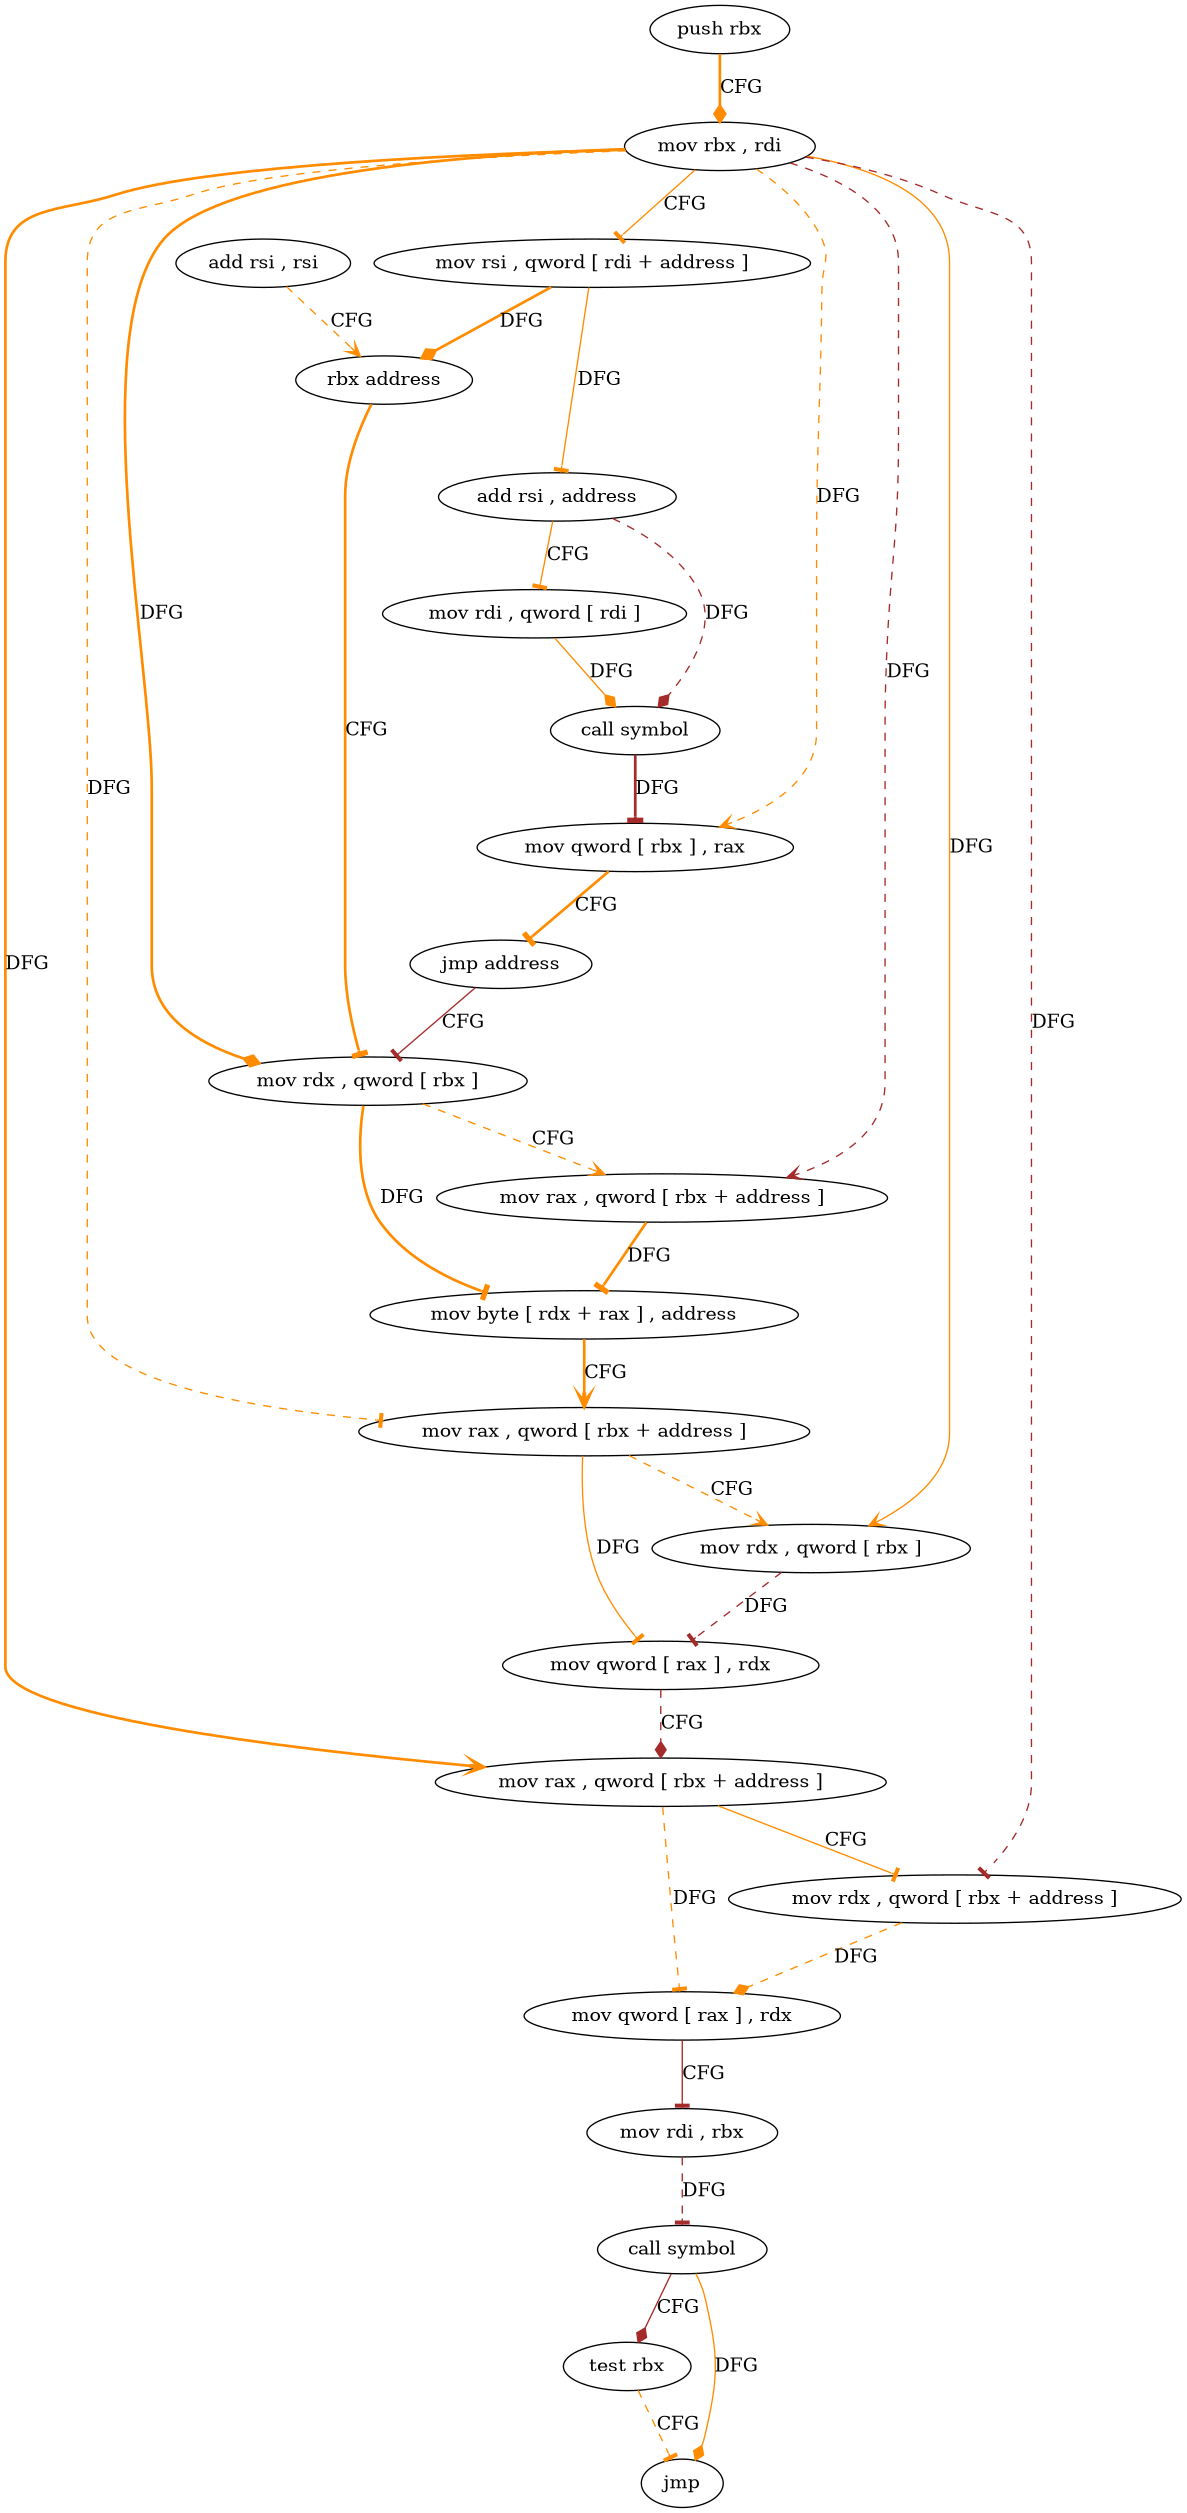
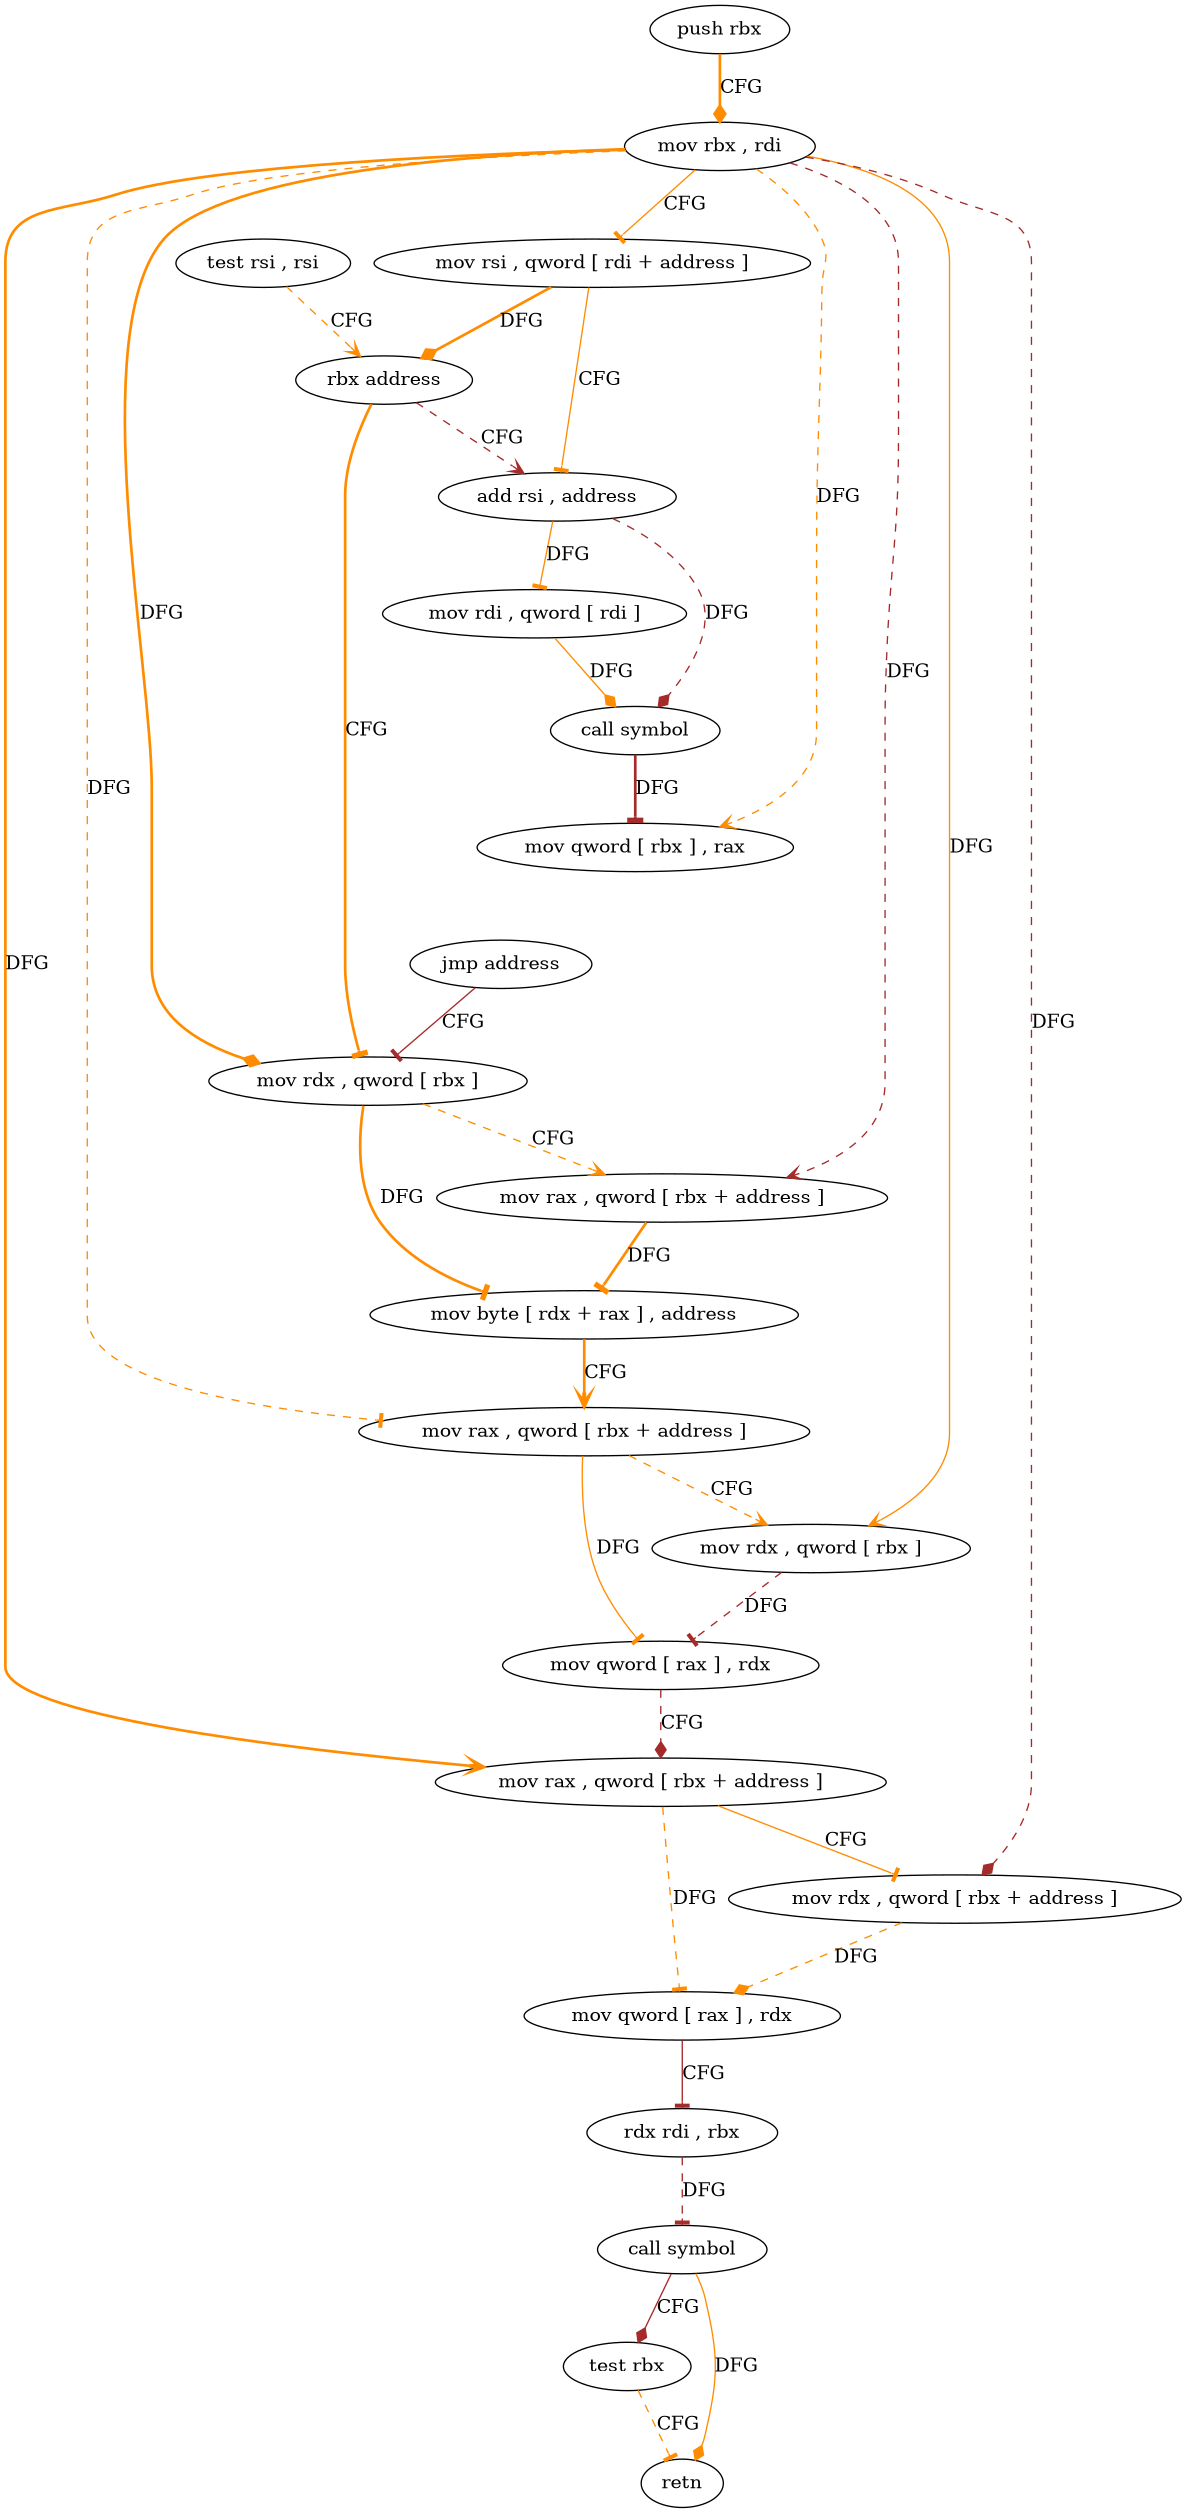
(263, 263) -> (263, 263)
(600, 380) -> (600, 380)
none -> (464, 434)
(568, 555) -> (568, 555)
(570, 904) -> none
(1031, 936) -> (1031, 936)
(682, 2133) -> (682, 2133)
(682, 2483) -> (682, 2483)
